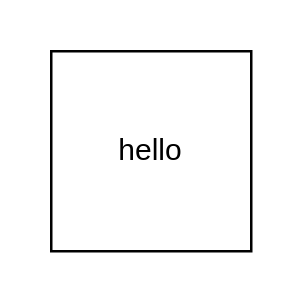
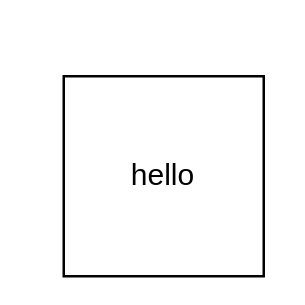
(151, 151) -> (164, 176)
